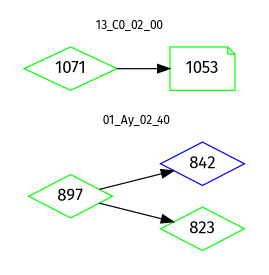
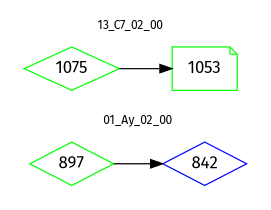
(130, 26) -> (131, 26)
(71, 69) -> (72, 69)
(137, 121) -> (138, 121)
(202, 229) -> none
